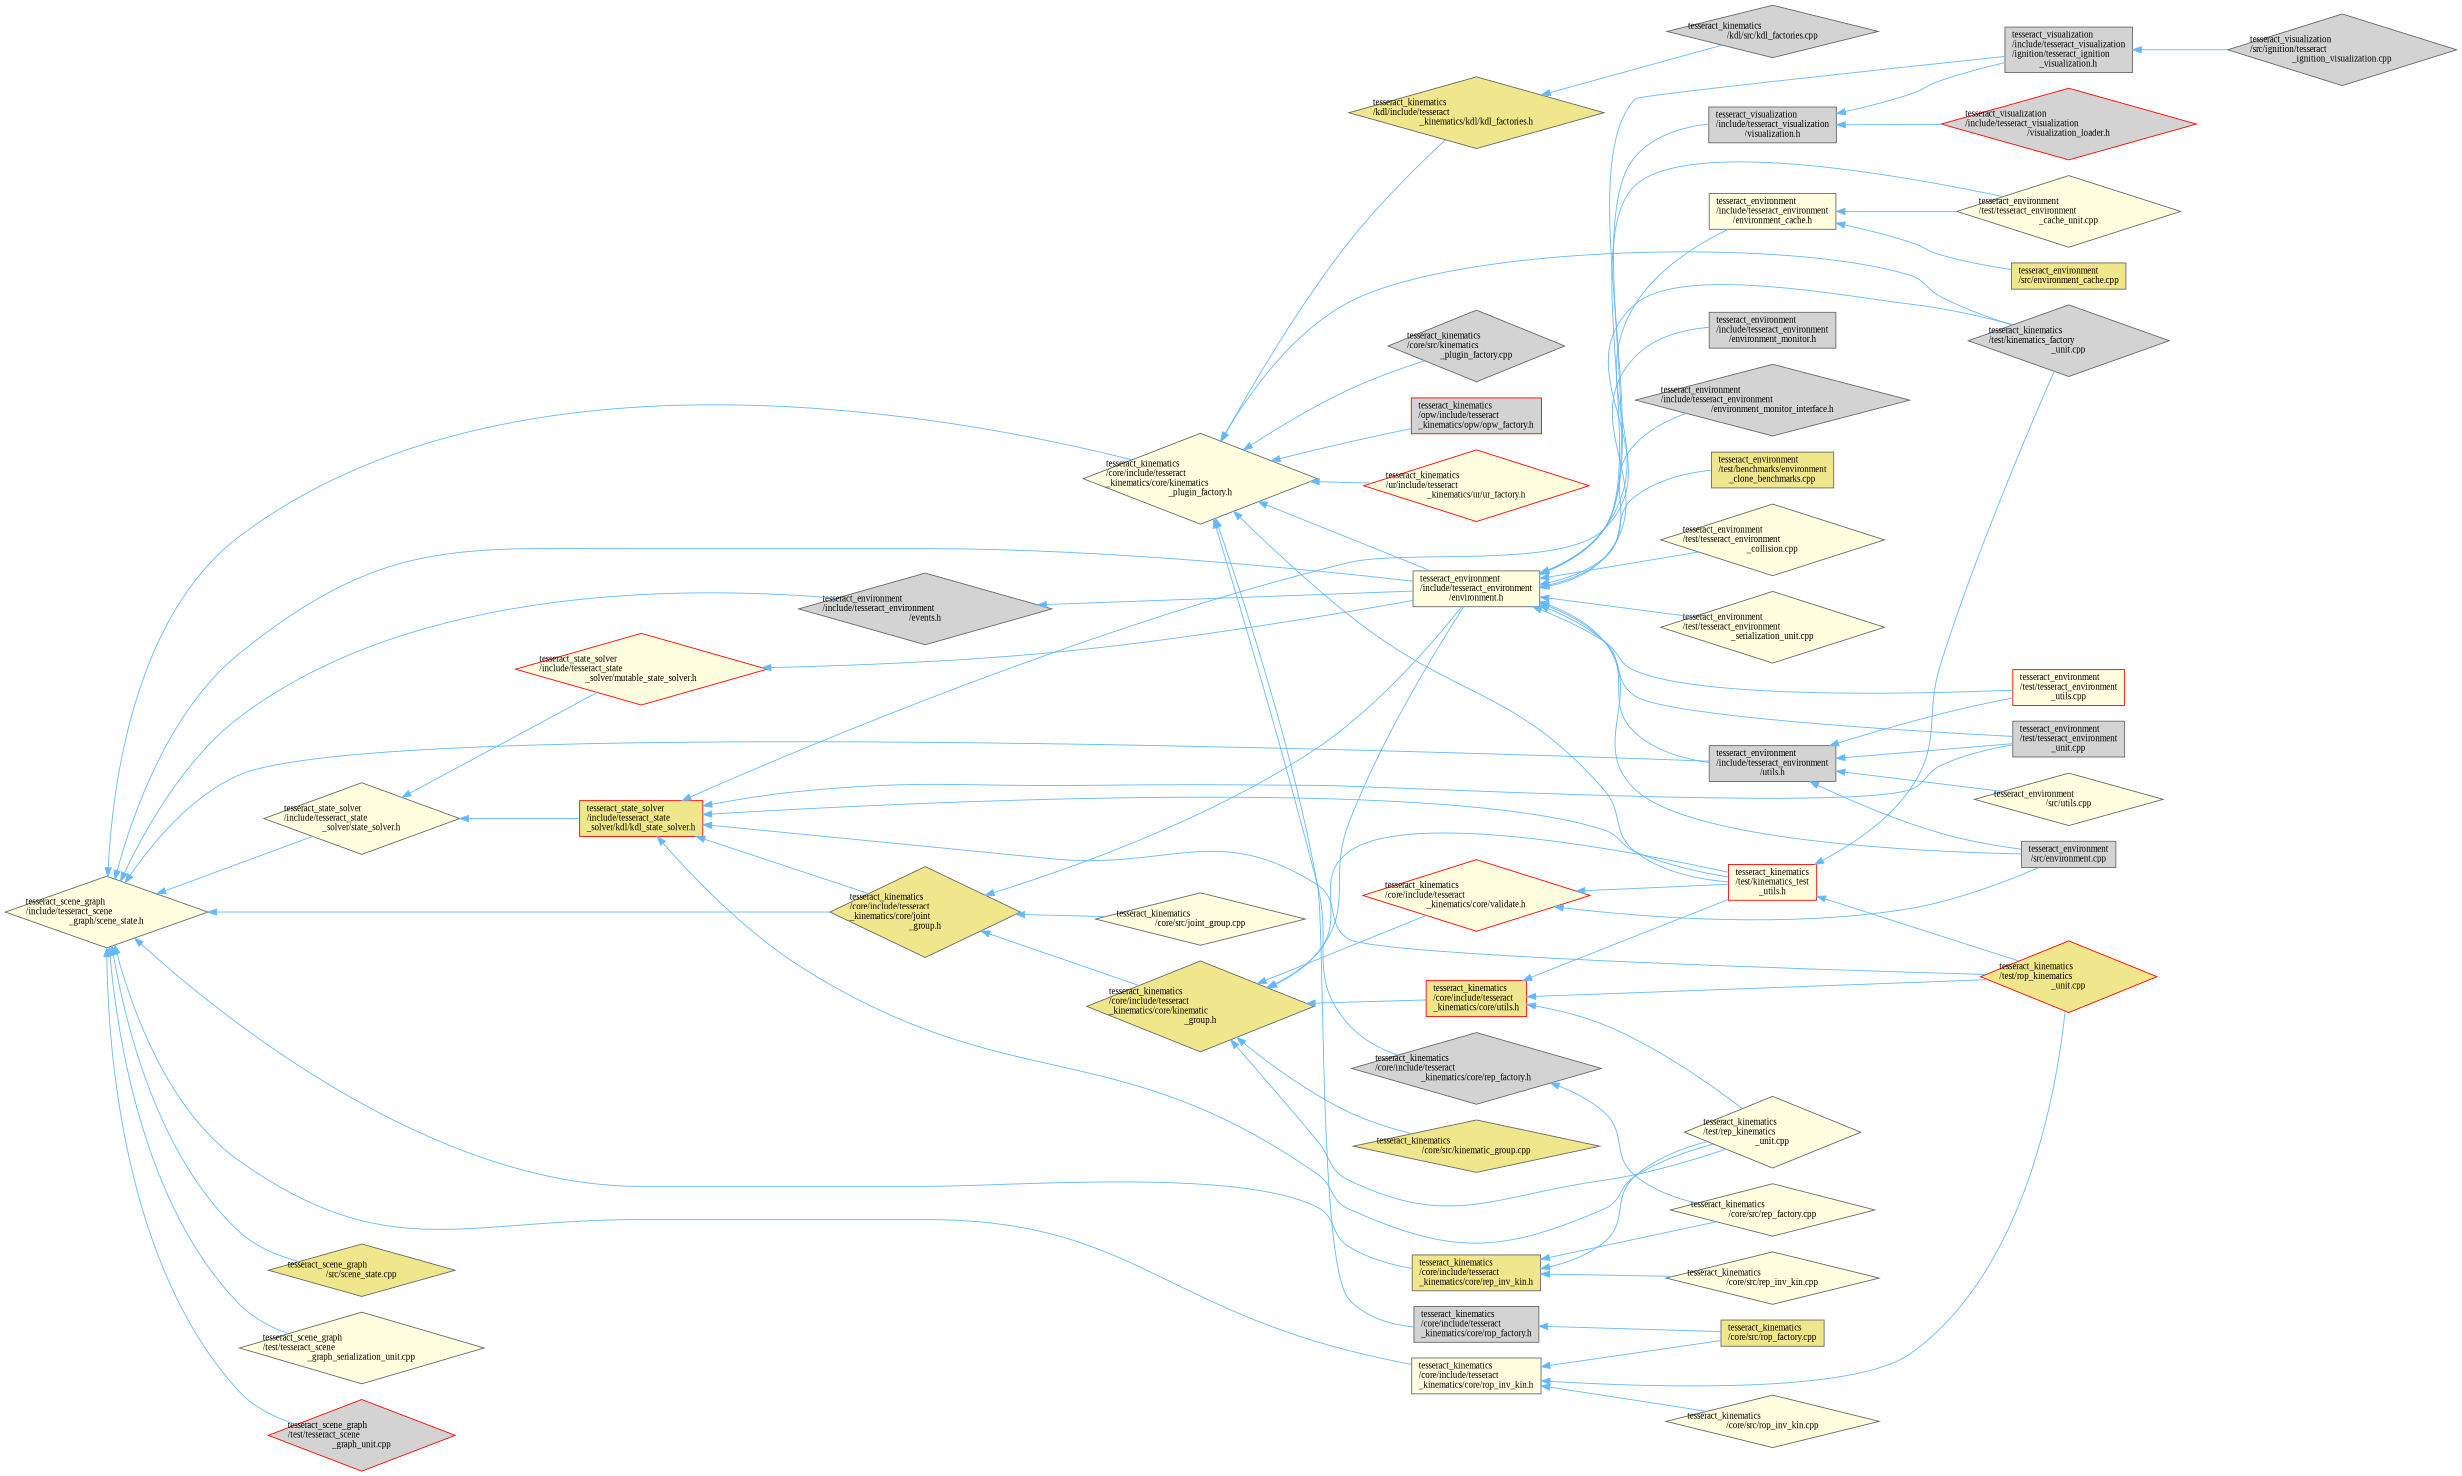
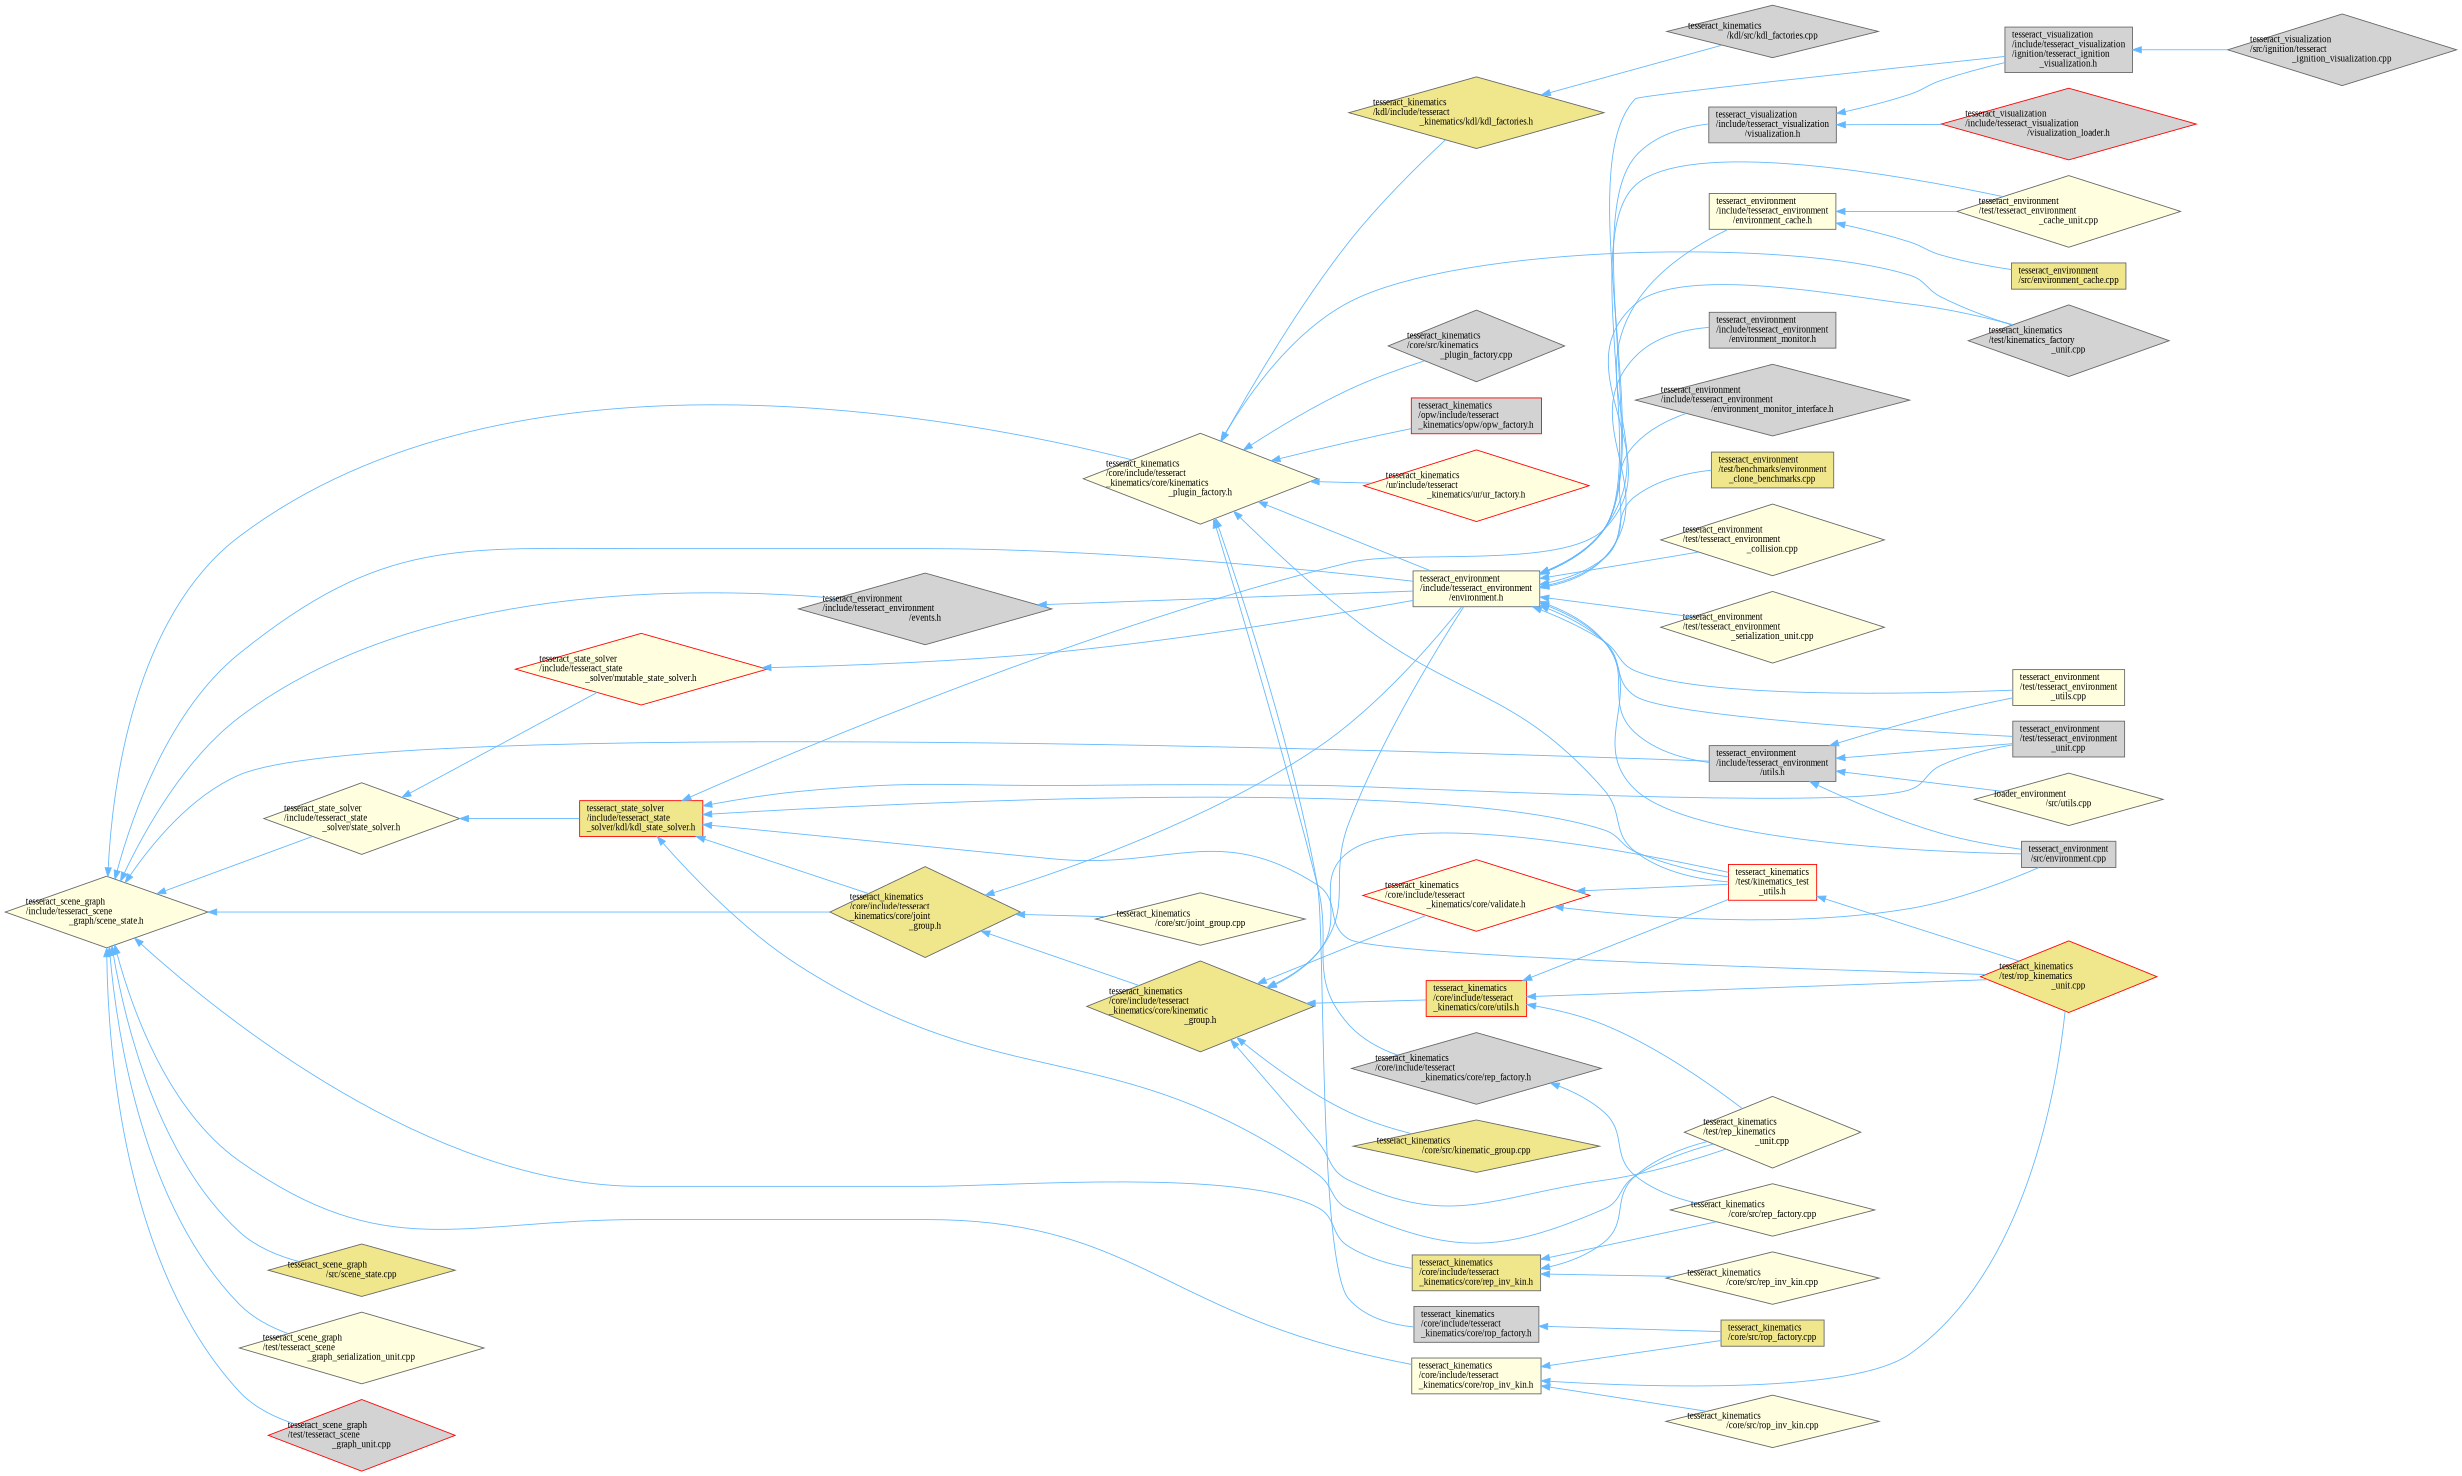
(1952, 631) -> none
(2069, 688) -> (2069, 688)
(2069, 799) -> (2069, 799)
